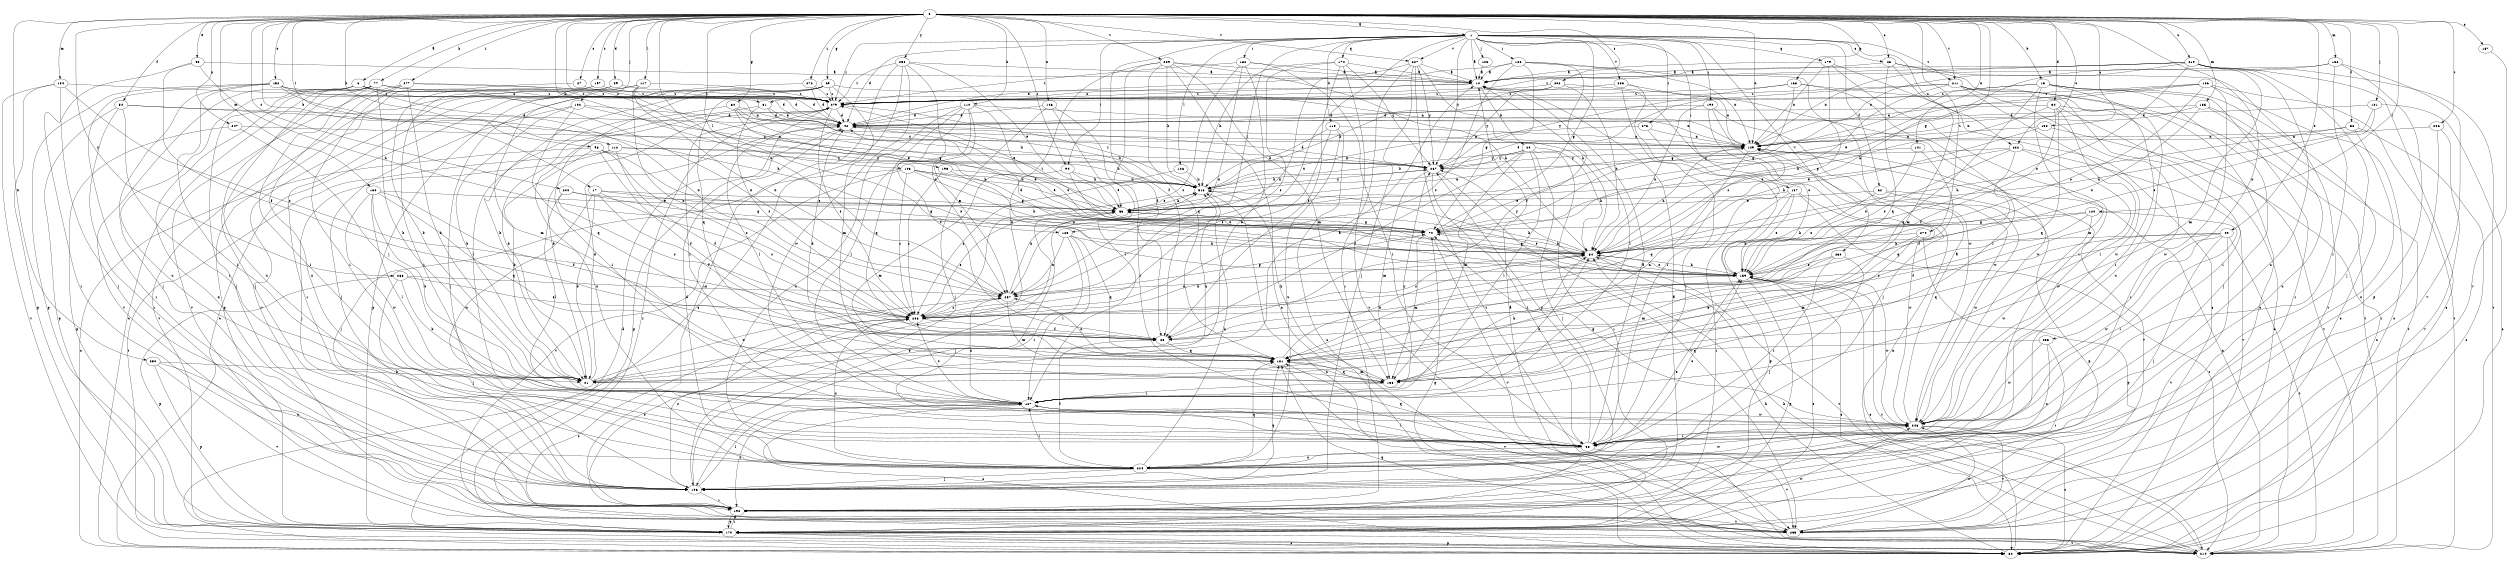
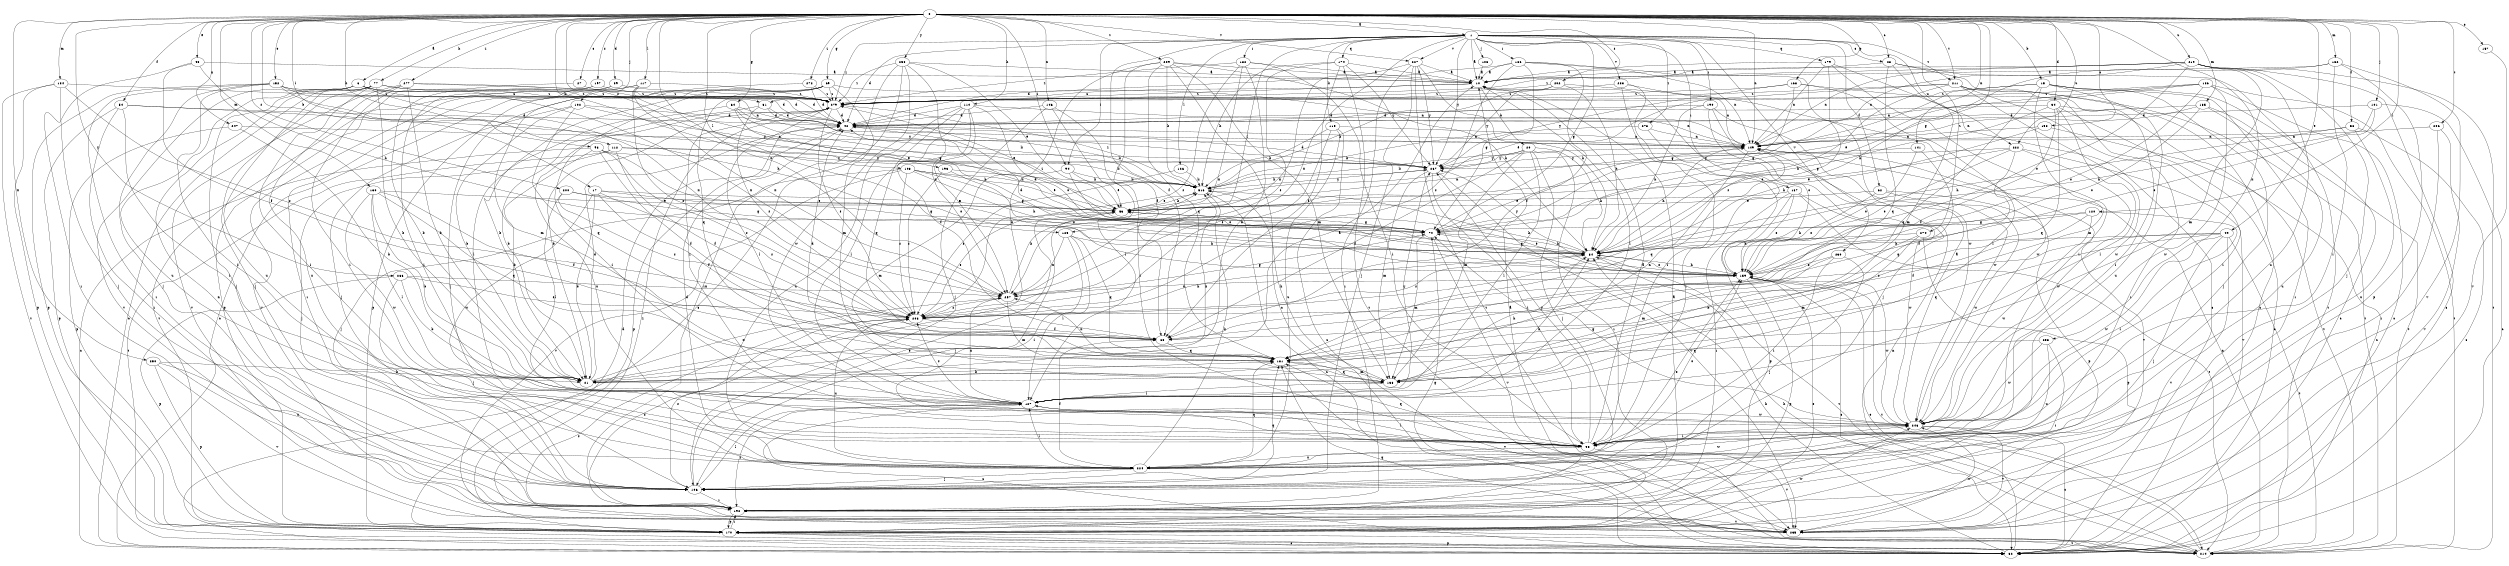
(389, 254) -> (389, 254)
(1425, 287) -> (935, 372)
